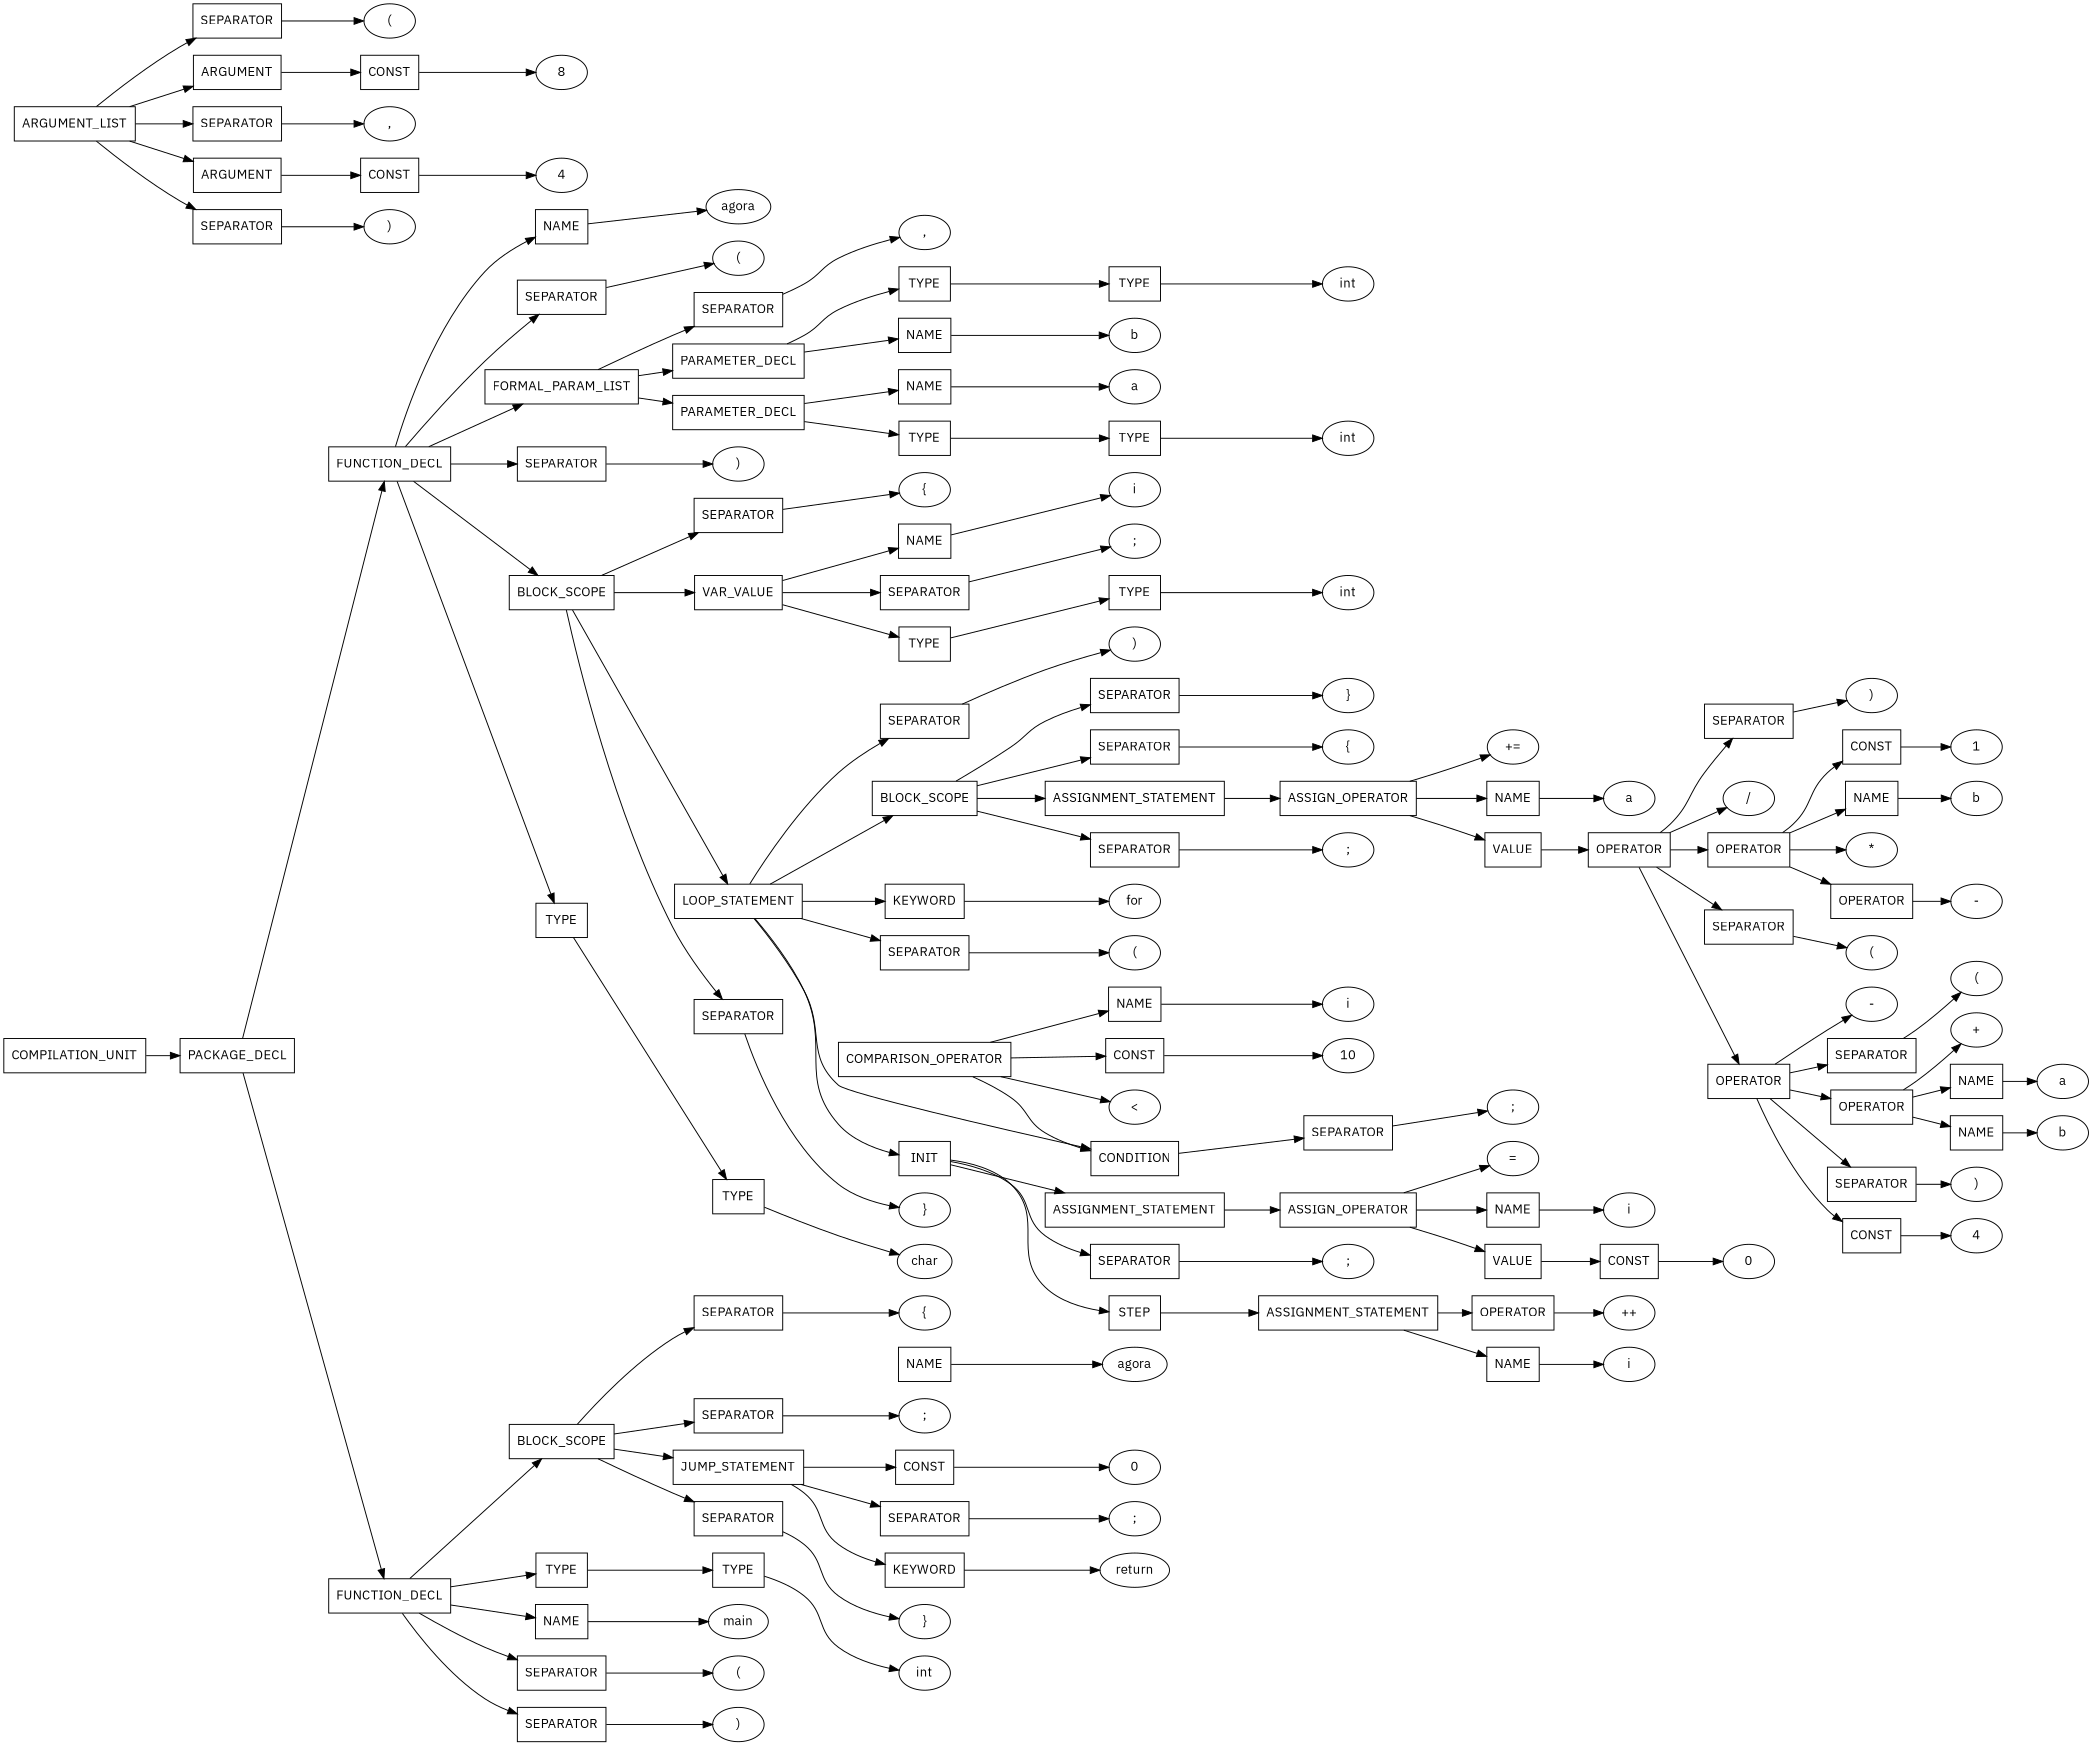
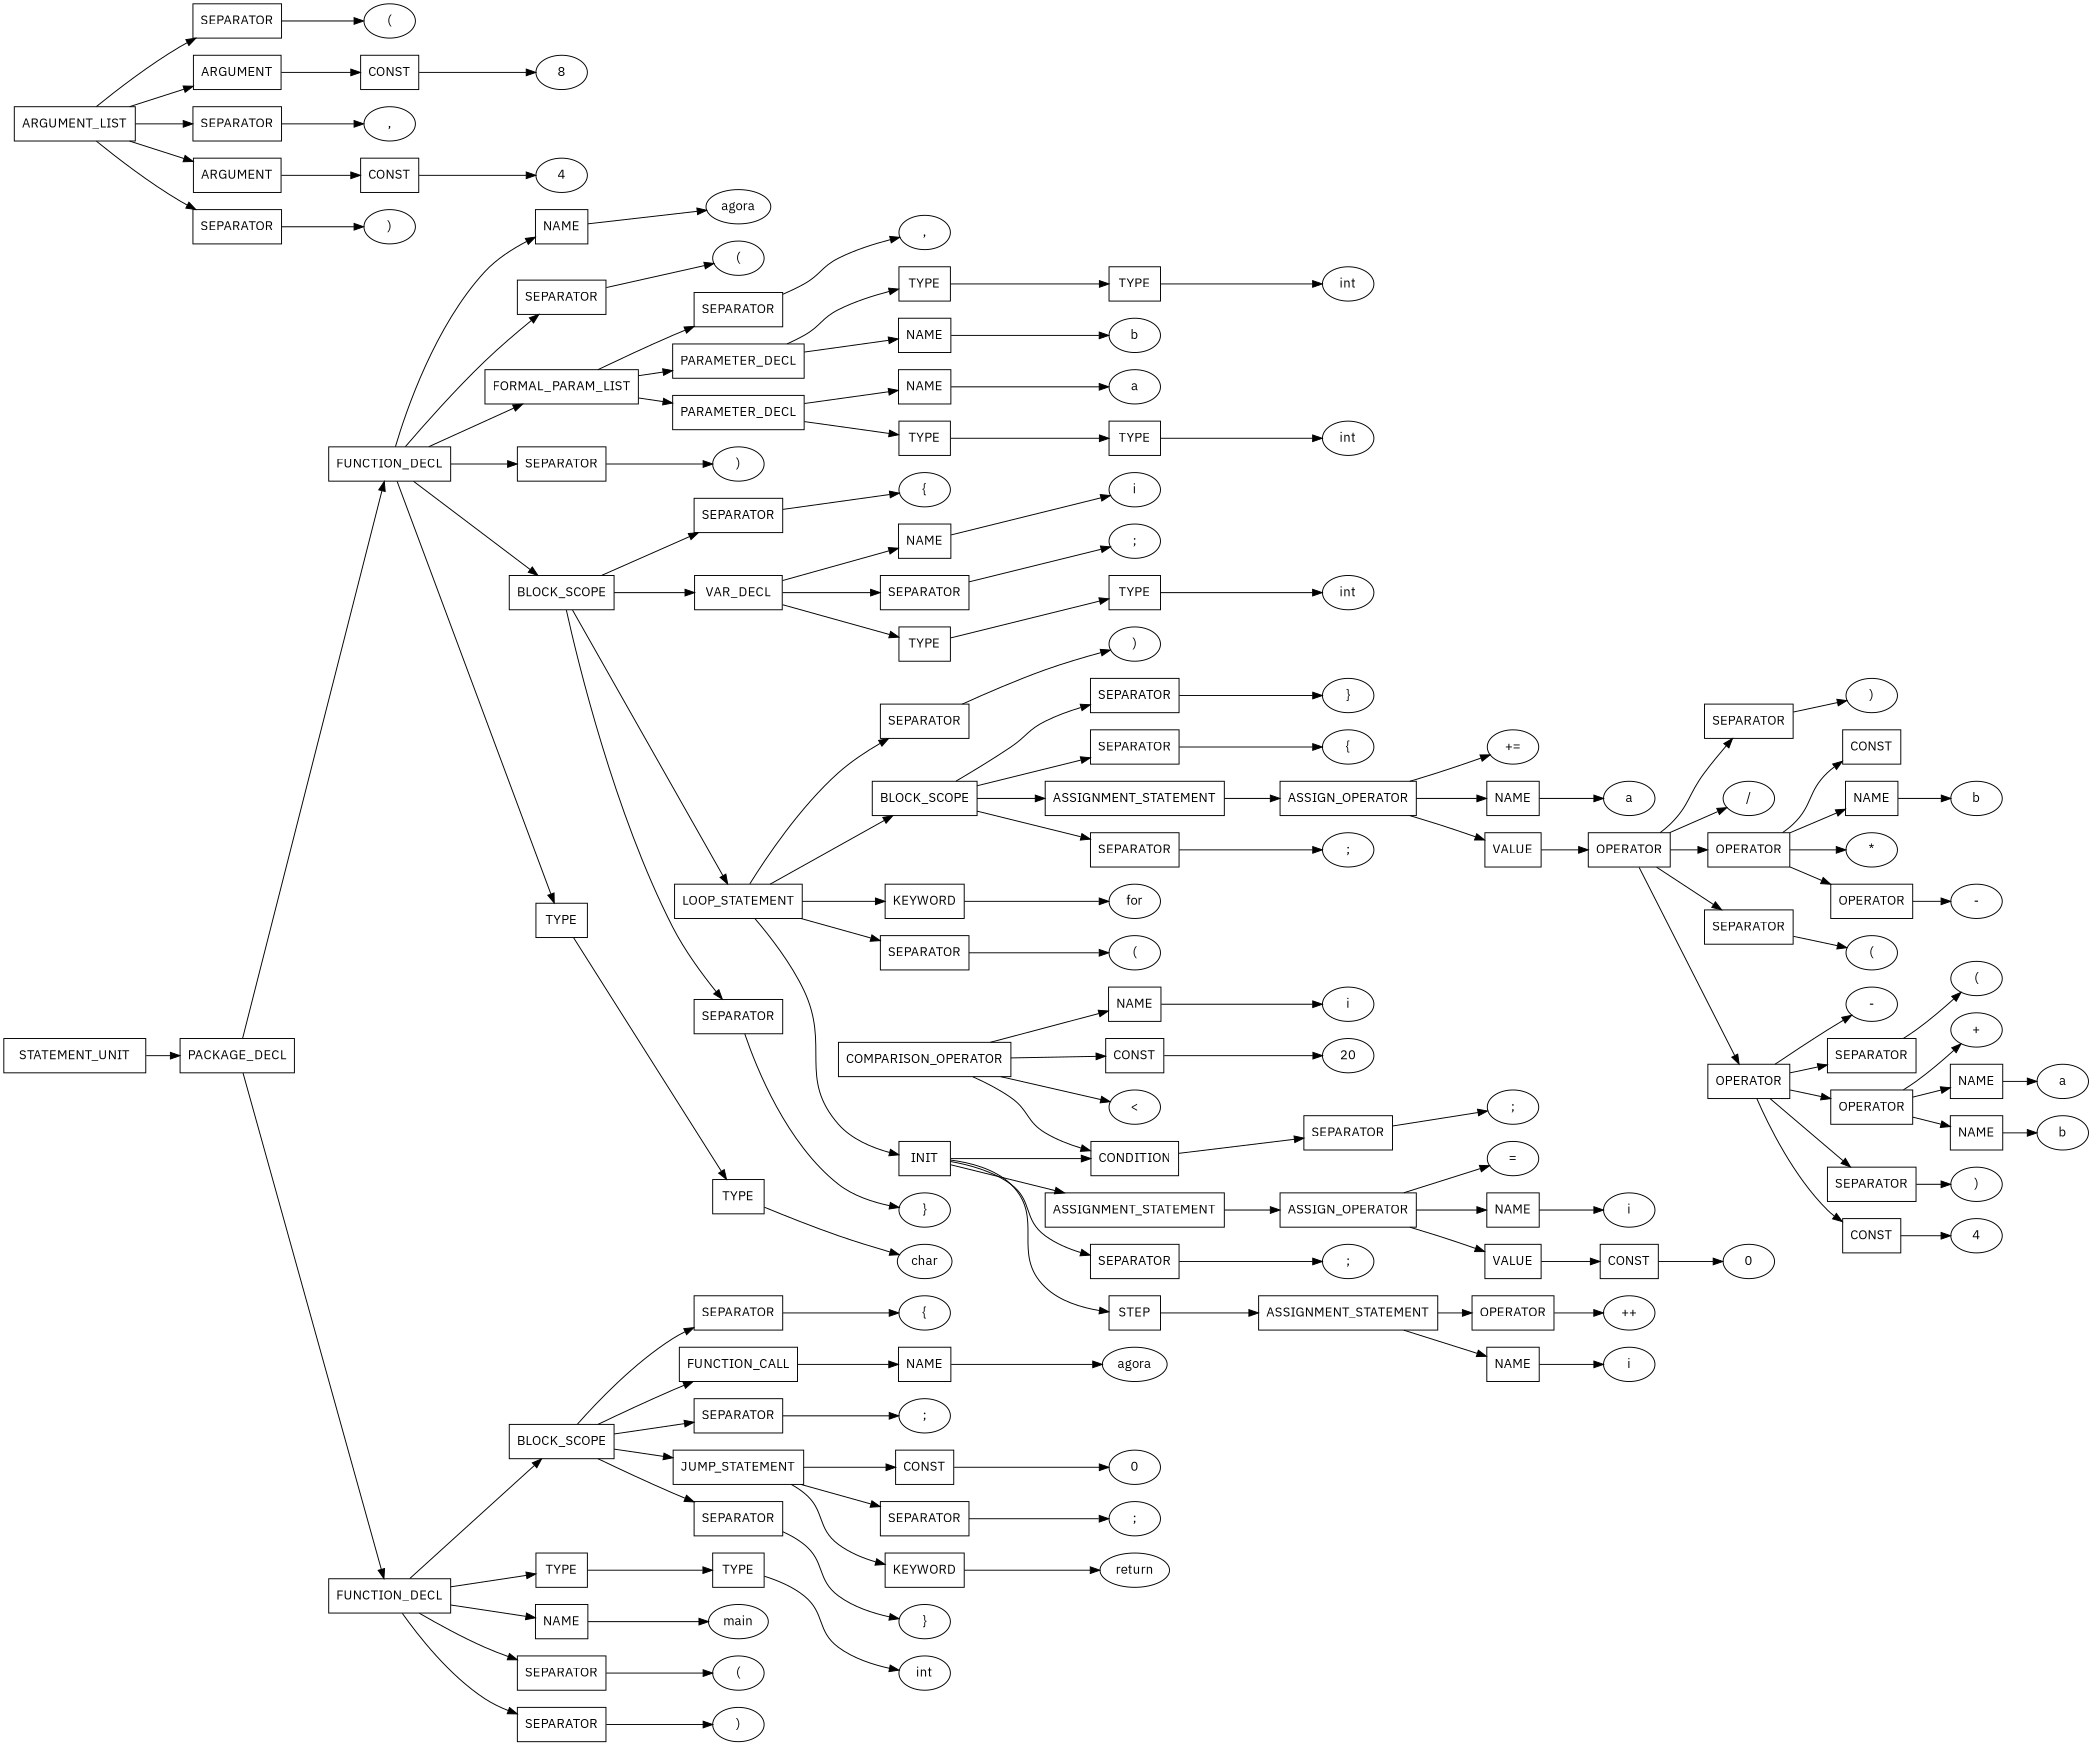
(738, 593) -> (738, 593)
(1977, 747) -> none
(75, 1056) -> (75, 1056)
(1348, 1056) -> (1348, 1056)
(867, 1095) -> (1016, 1159)
none -> (738, 1364)
